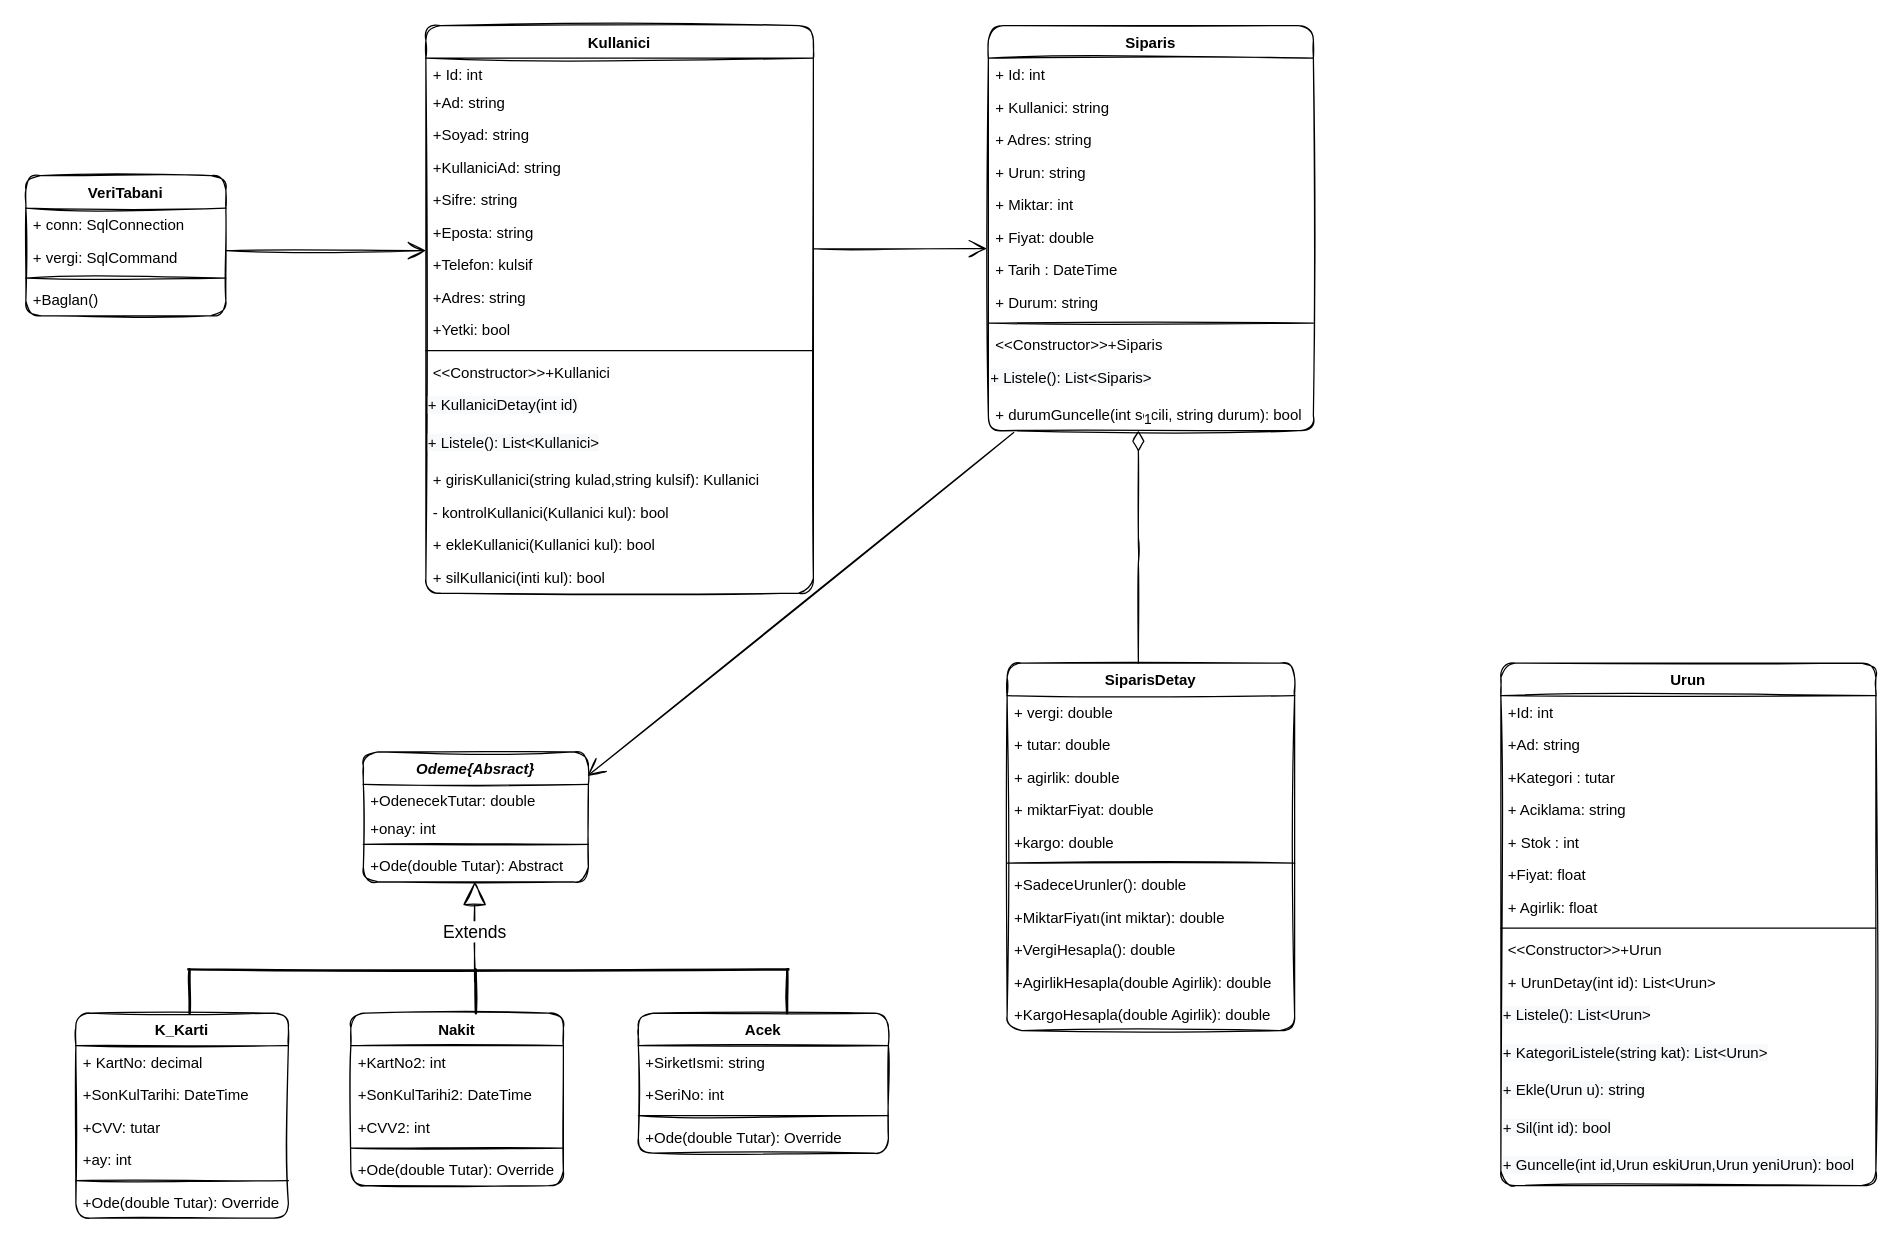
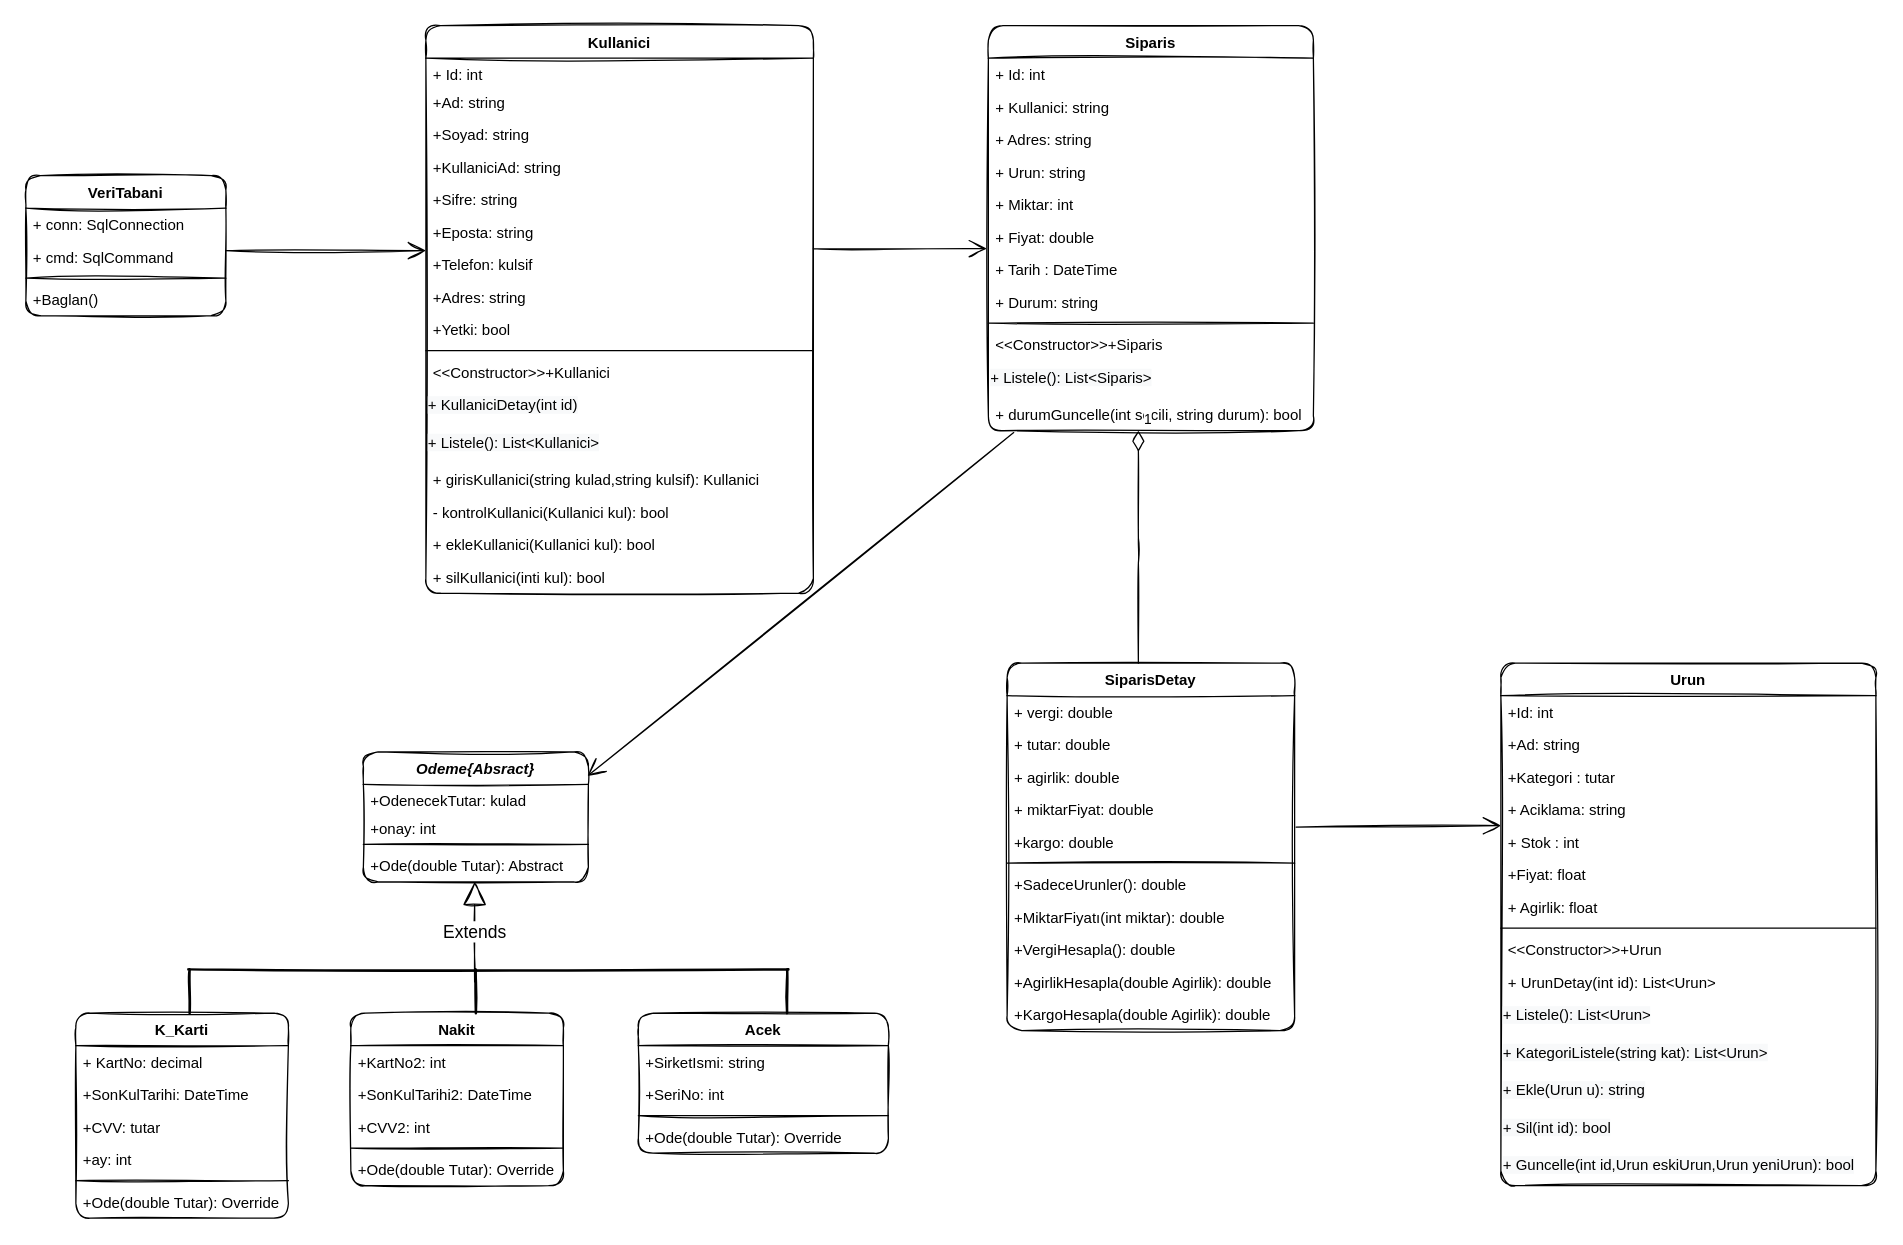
(103, 258) -> (96, 258)
(457, 801) -> (452, 801)
none -> (1397, 826)
